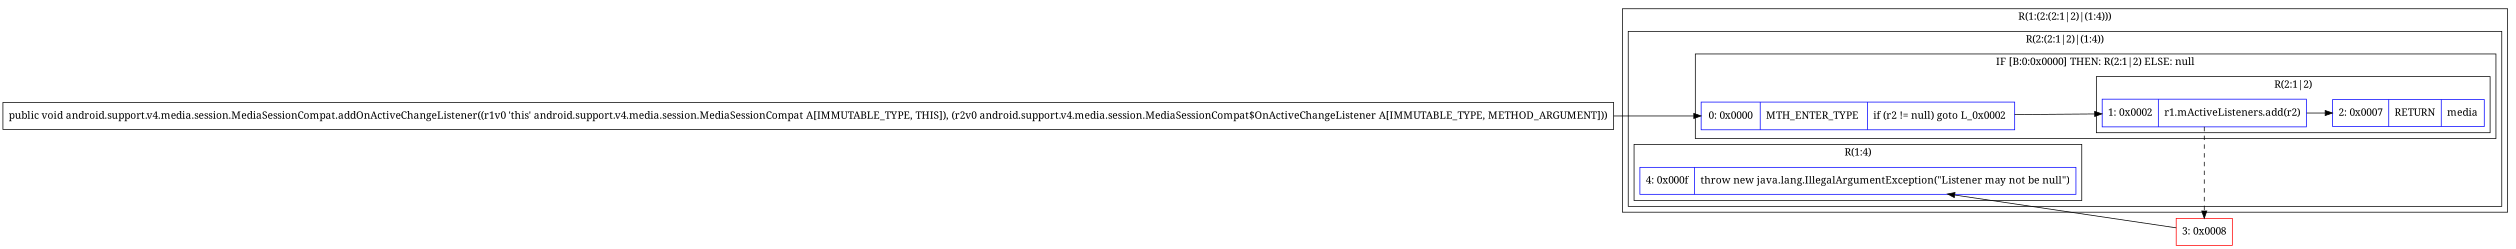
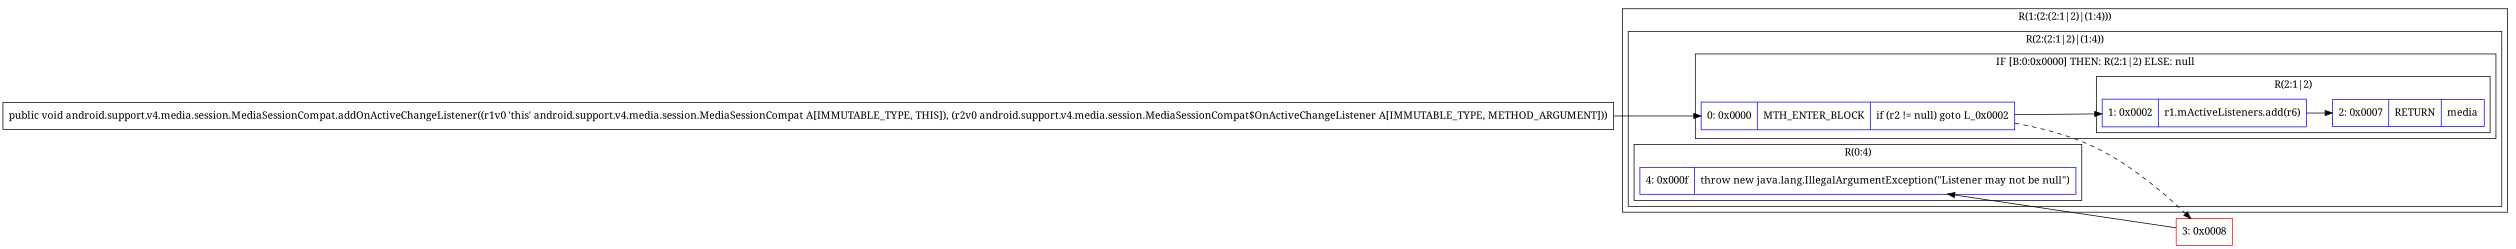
(2232, 113) -> (2232, 113)
(1812, 116) -> (1814, 116)
(1858, 153) -> (1858, 153)
(2204, 169) -> (2108, 154)
